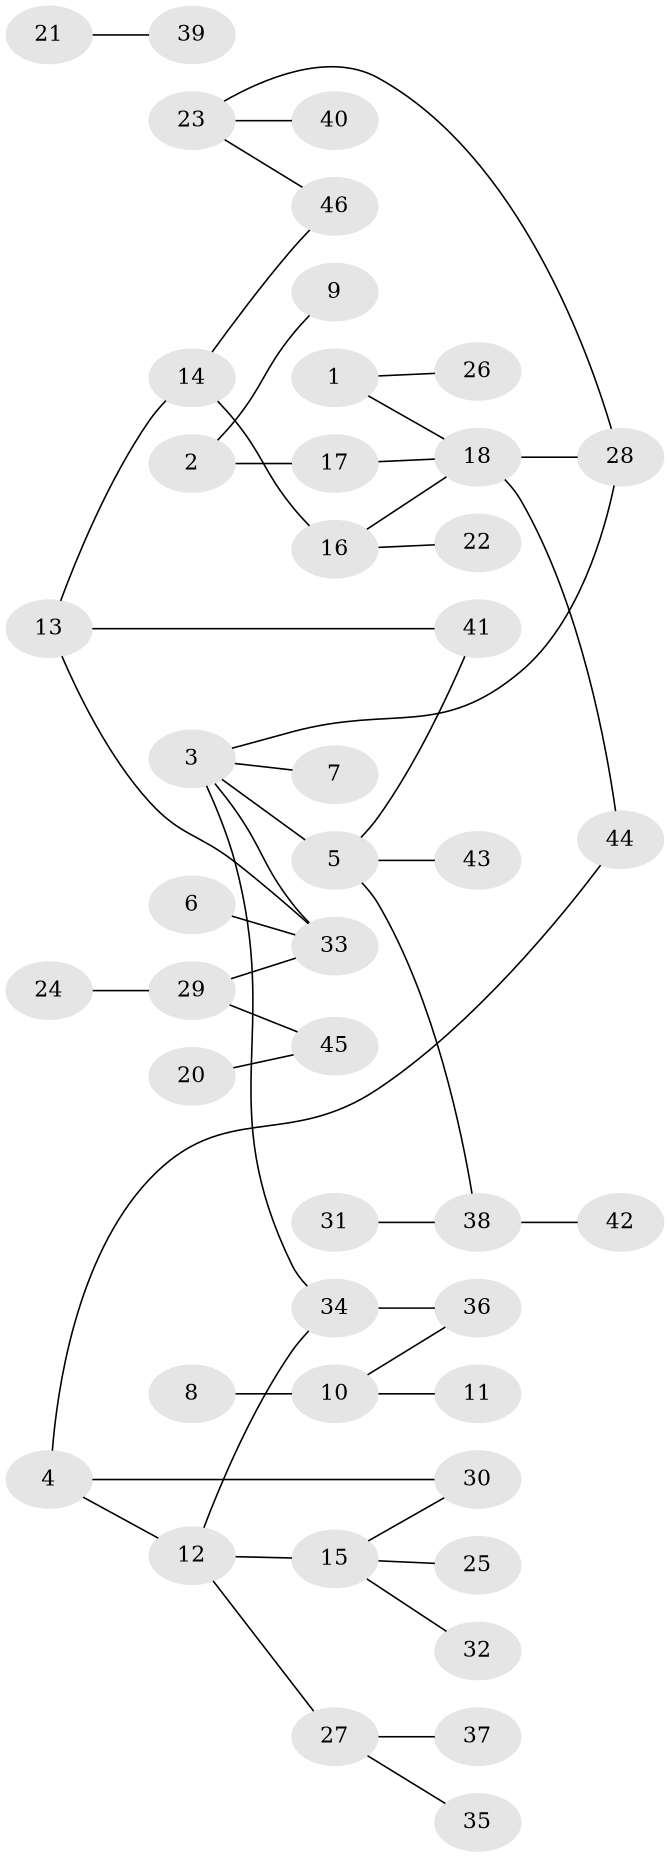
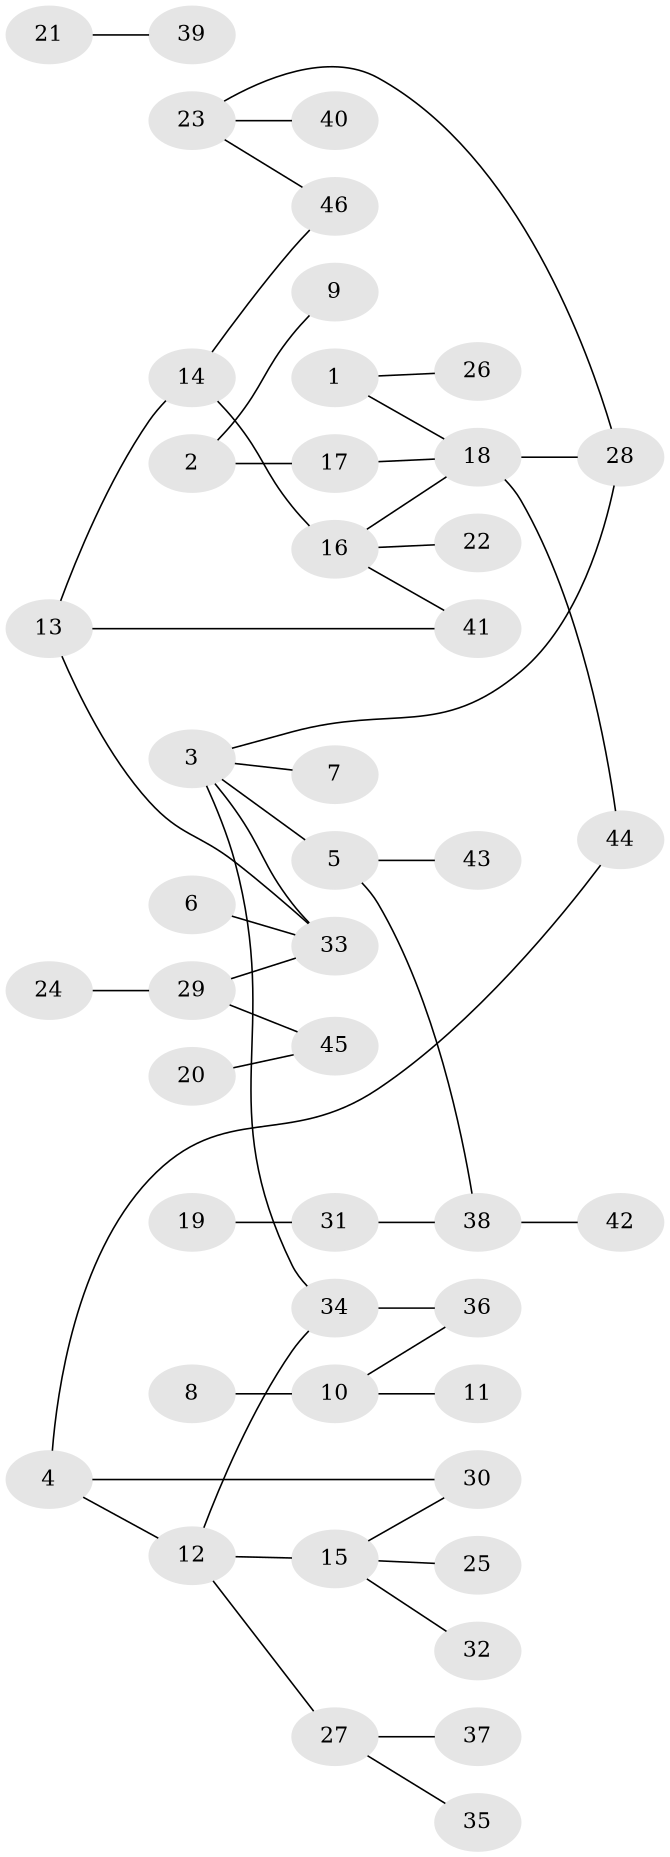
(419, 751) -> (406, 589)
none -> (192, 1222)
